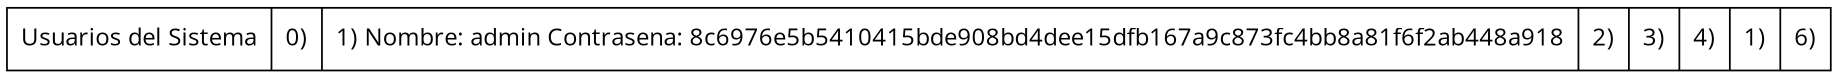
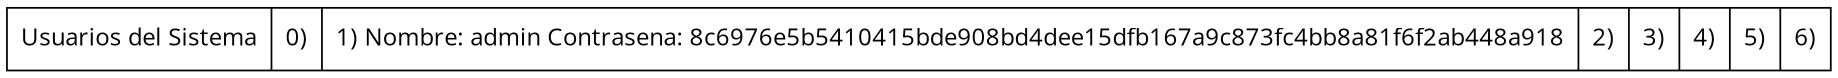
(1755, 38) -> (1755, 38)
